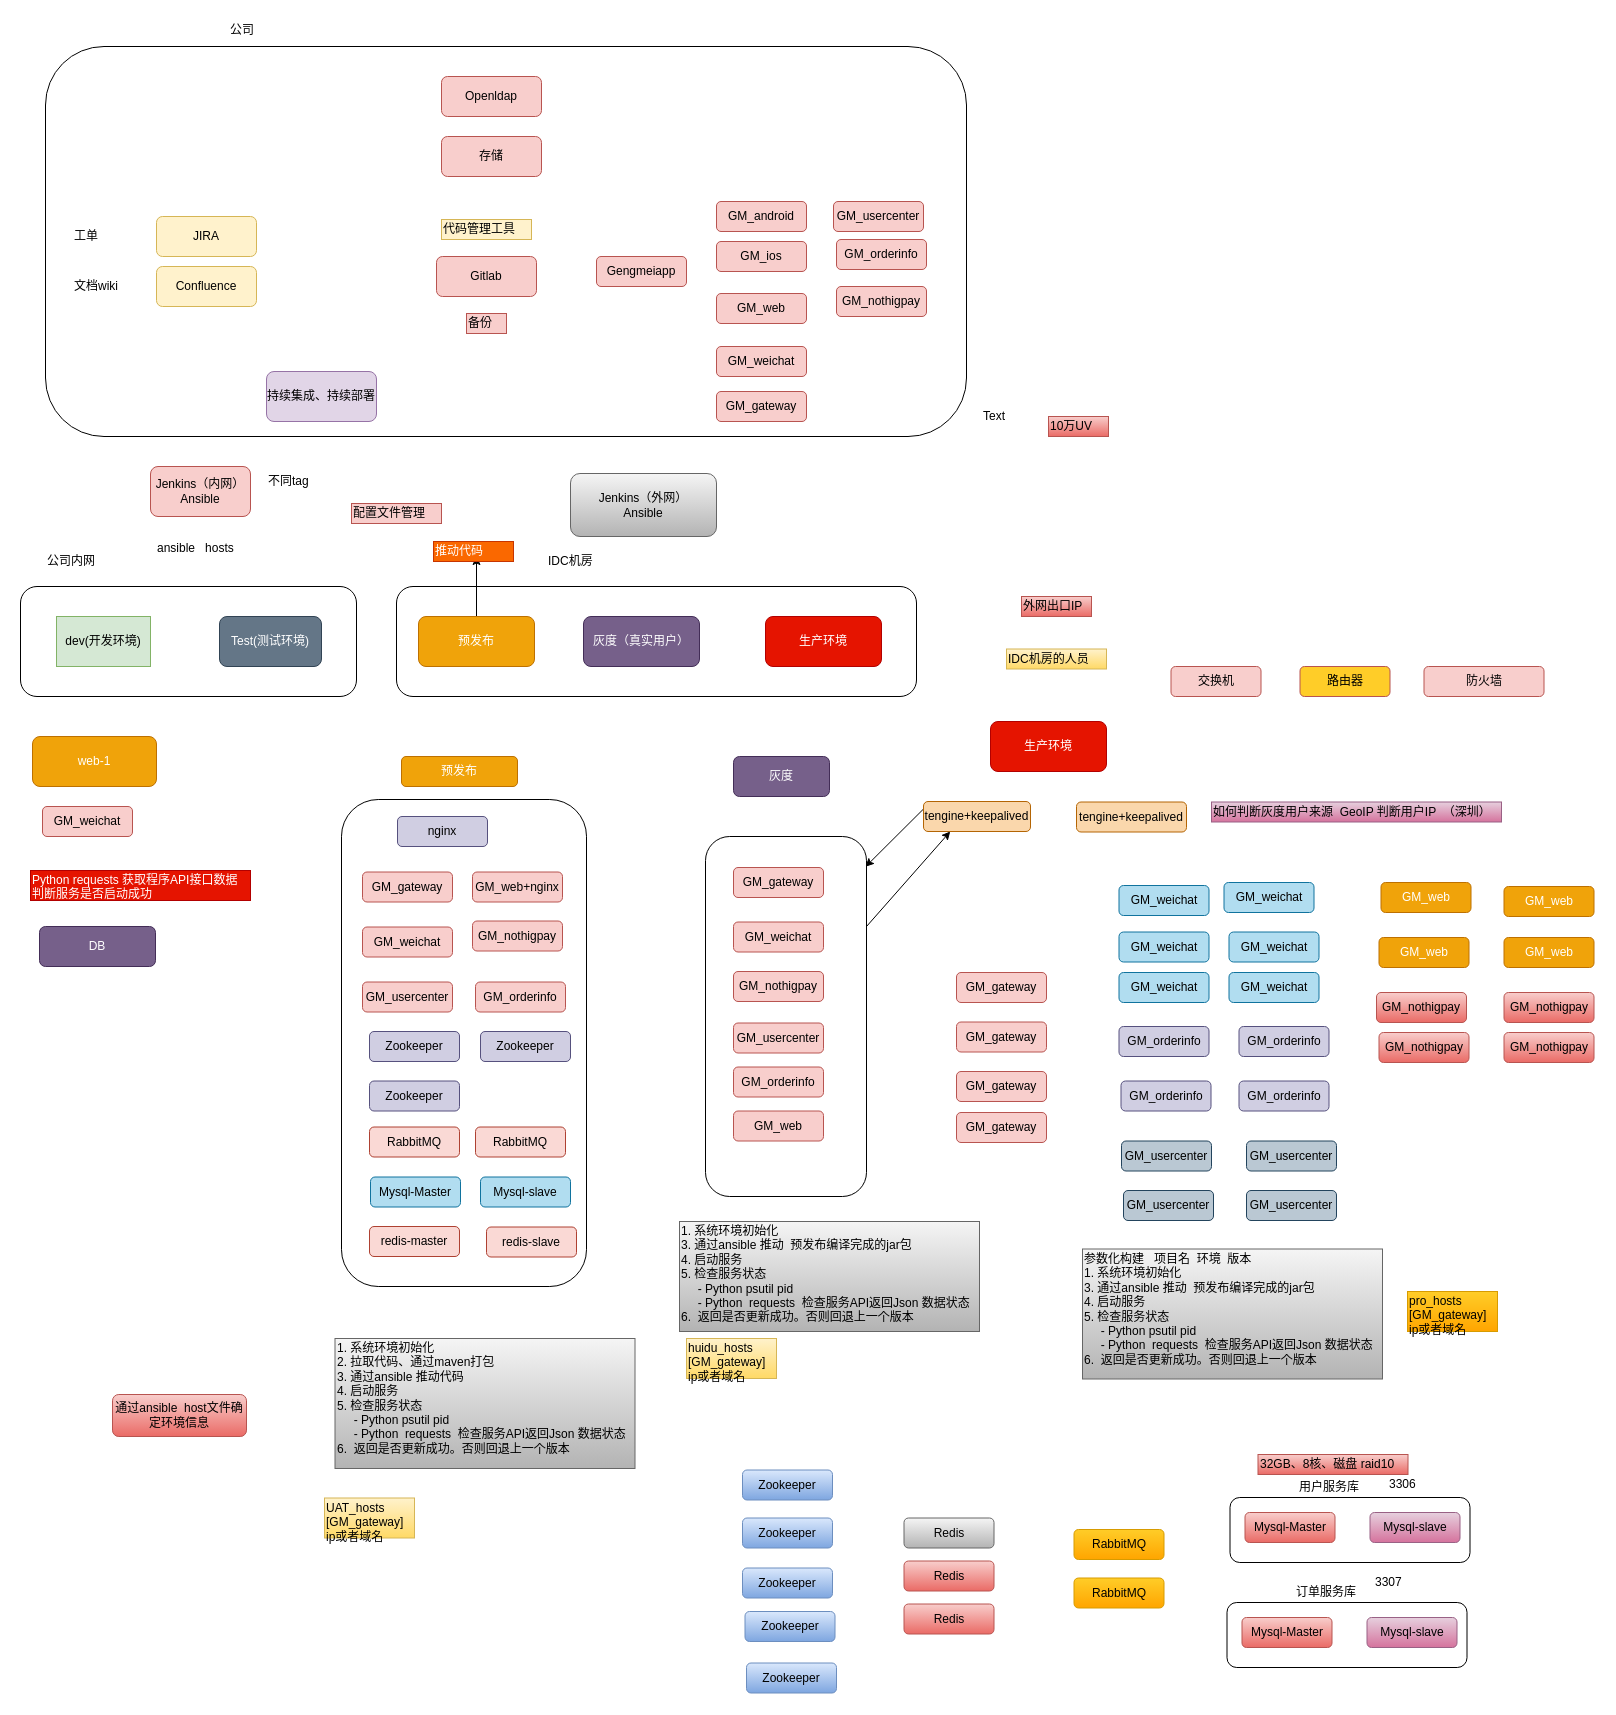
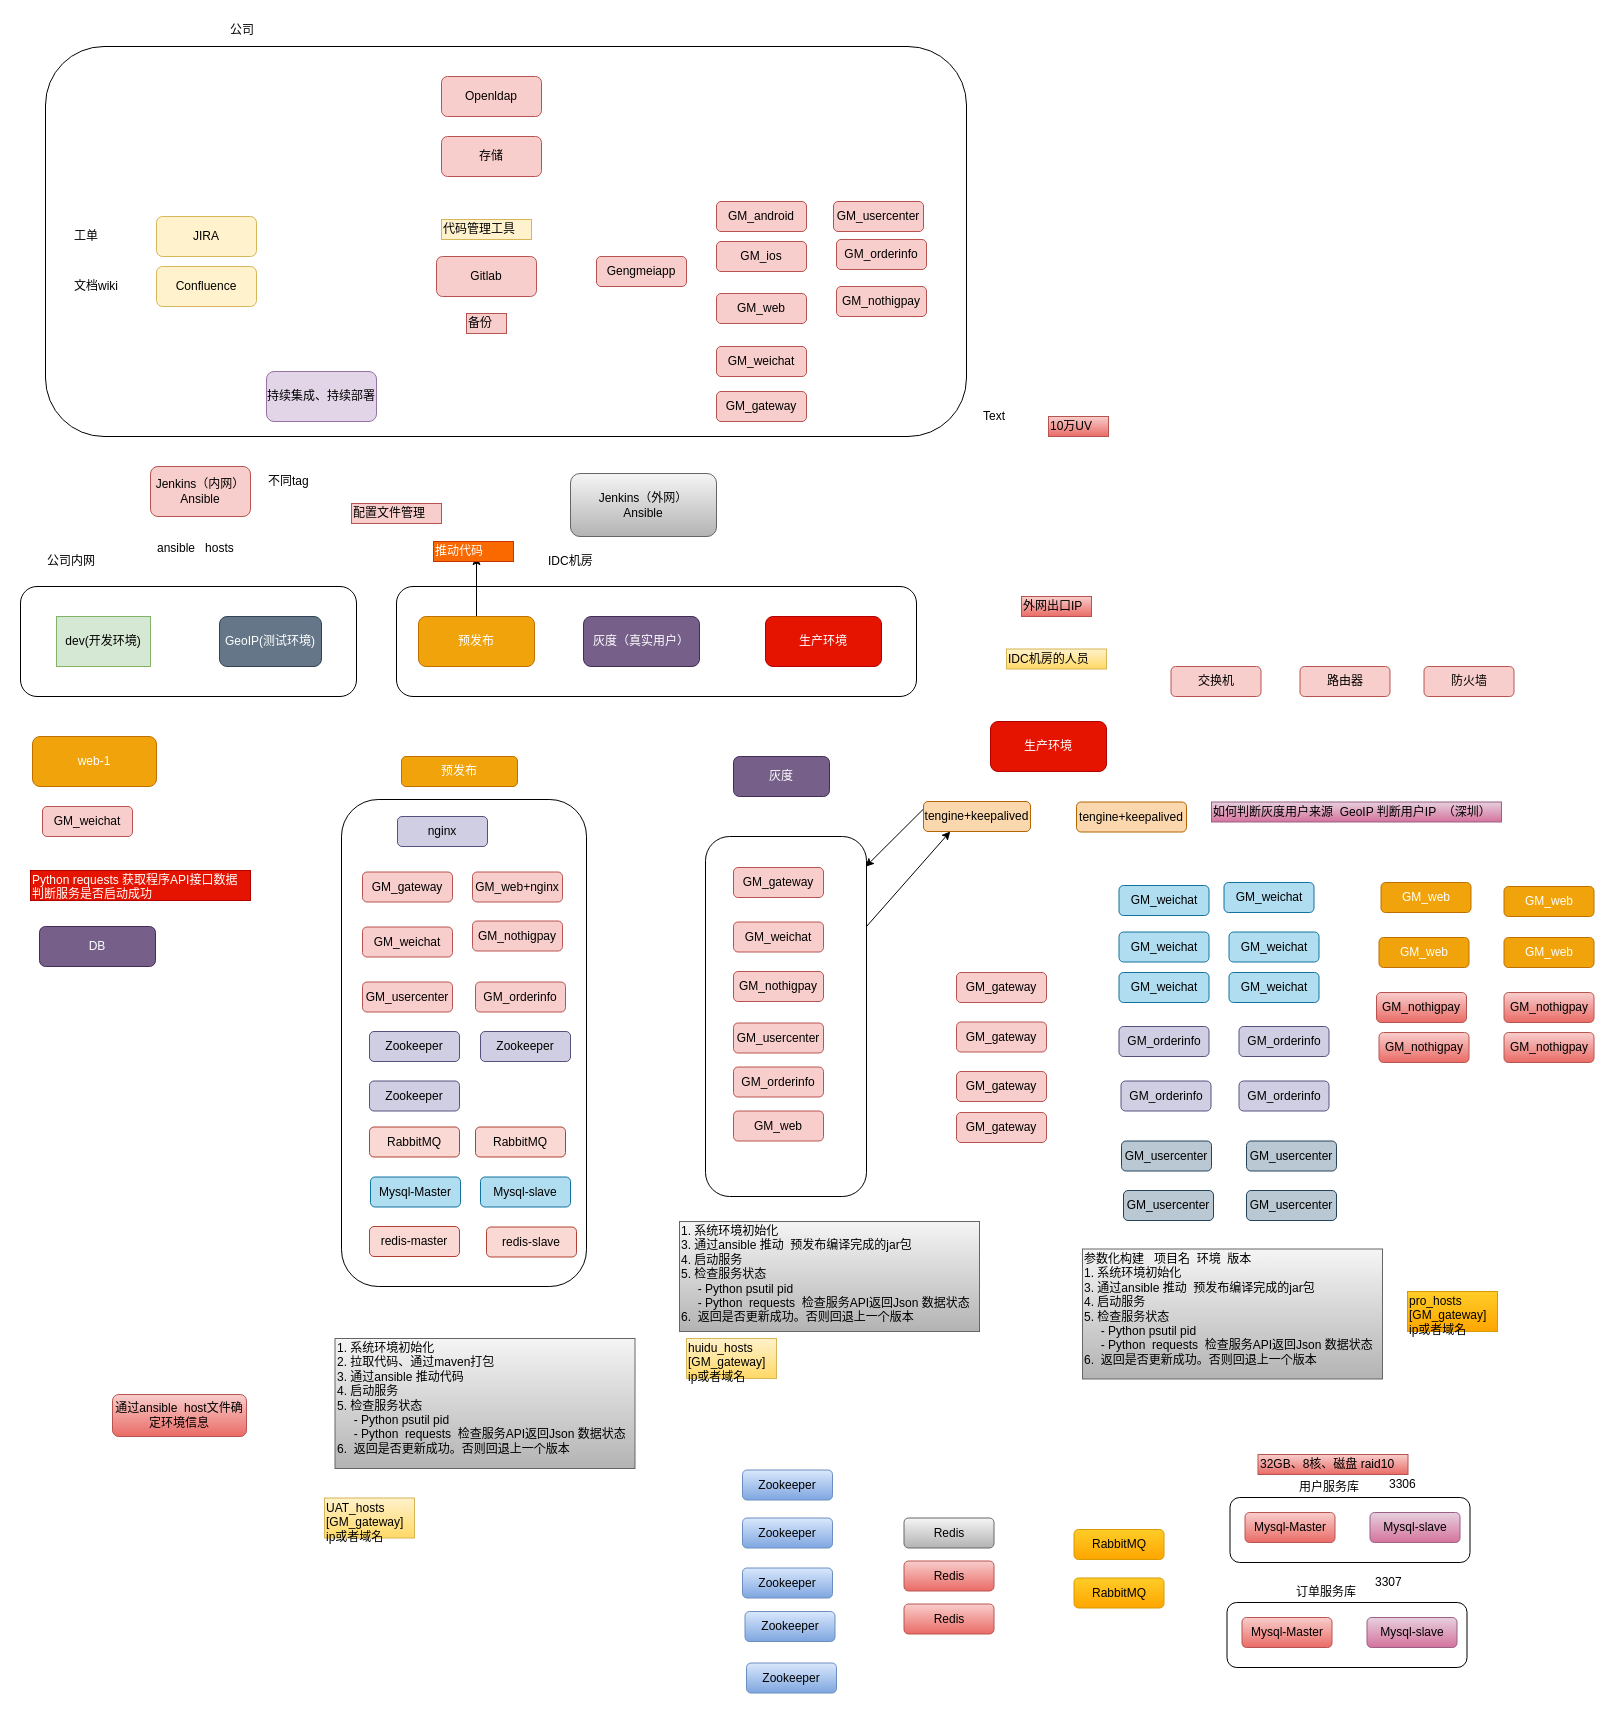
(271, 642) -> (271, 642)
(1345, 682) -> (1345, 682)
(1484, 682) -> (1469, 682)
